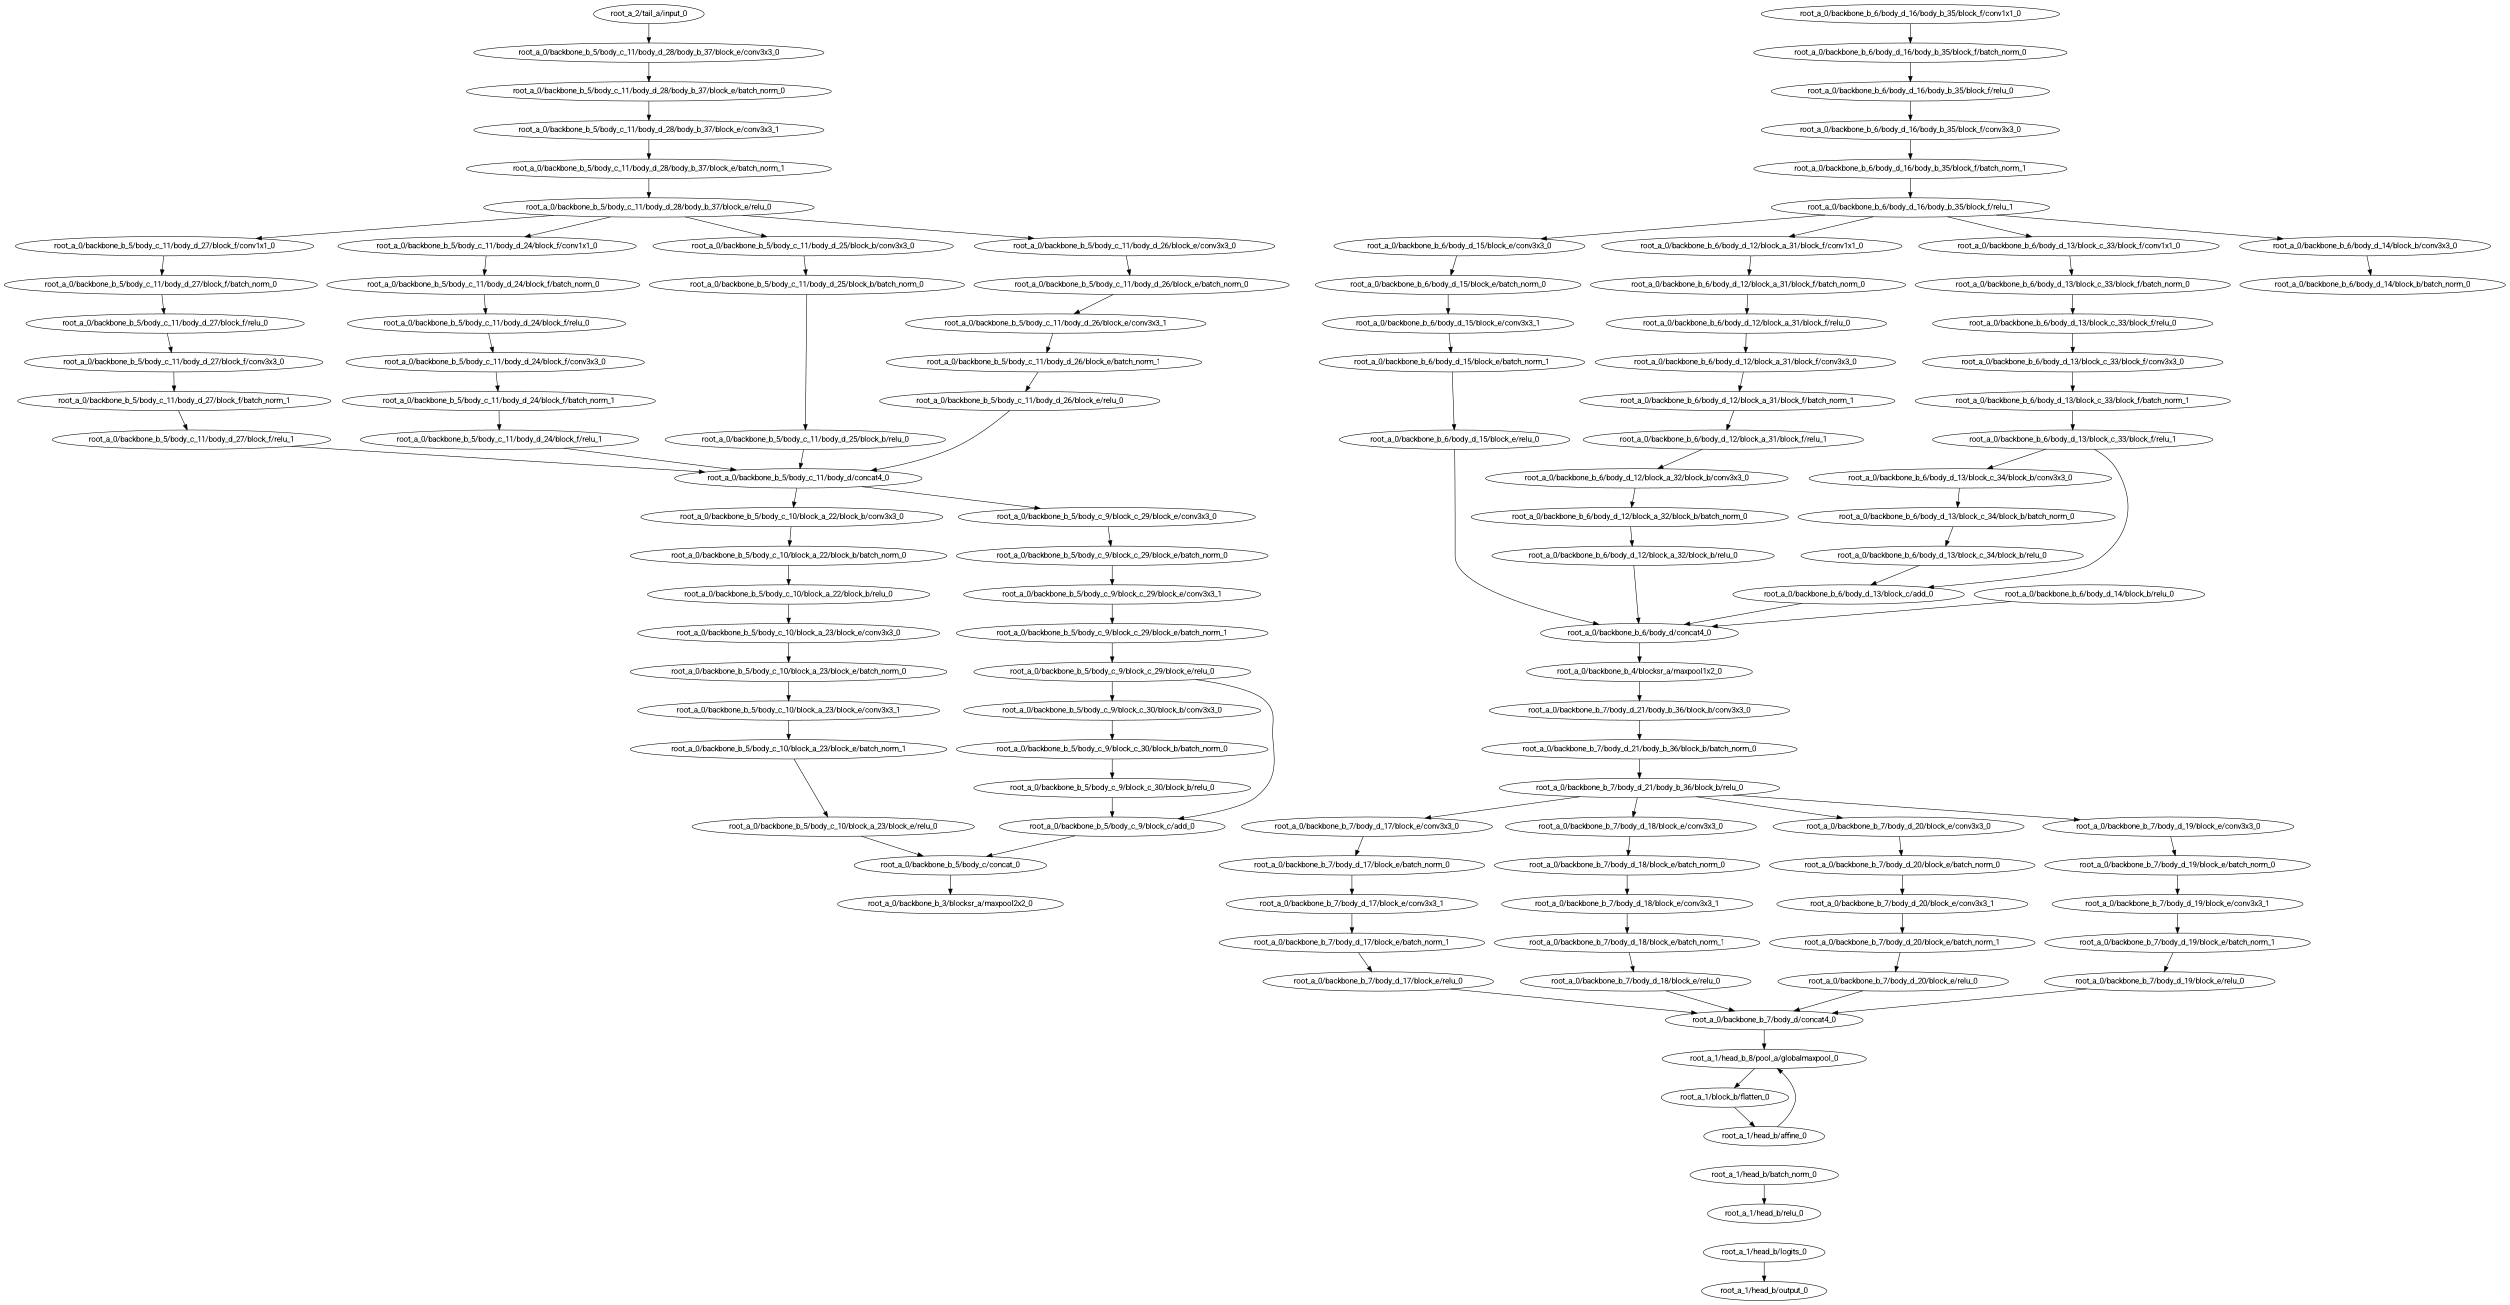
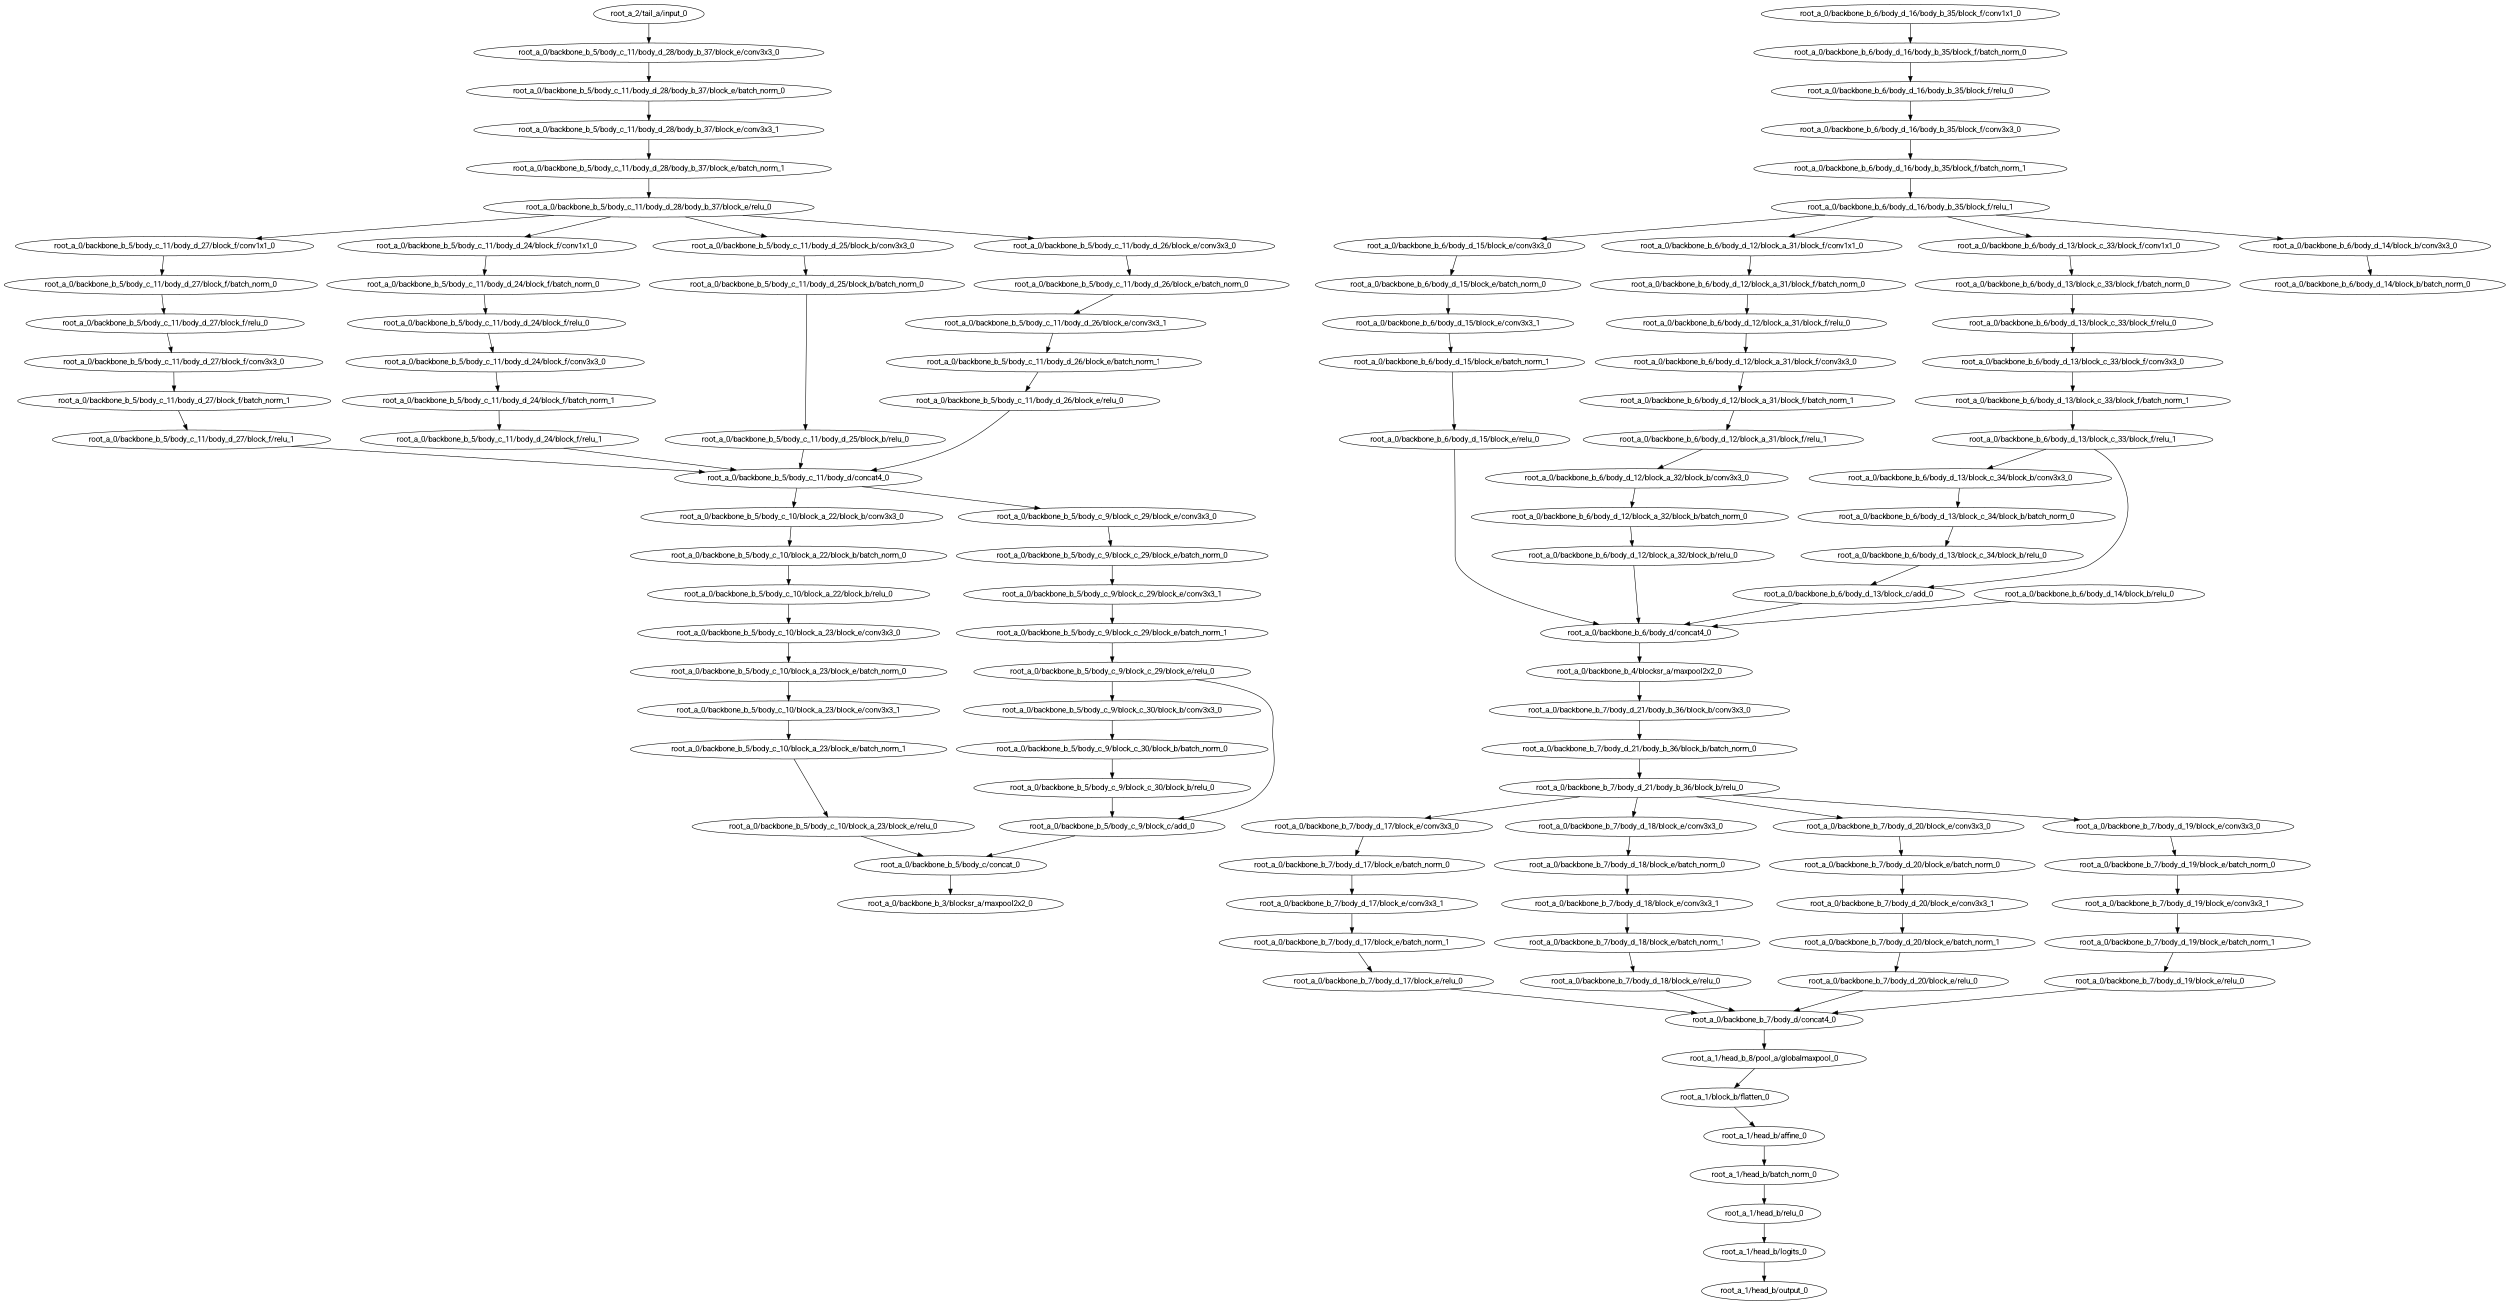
(1639, 672) -> (1639, 672)
(1795, 1100) -> (1764, 1153)
none -> (1764, 1230)
